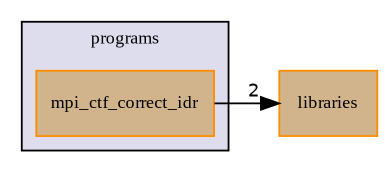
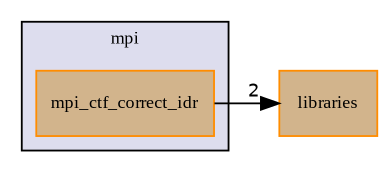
(125, 39) -> (125, 39)
